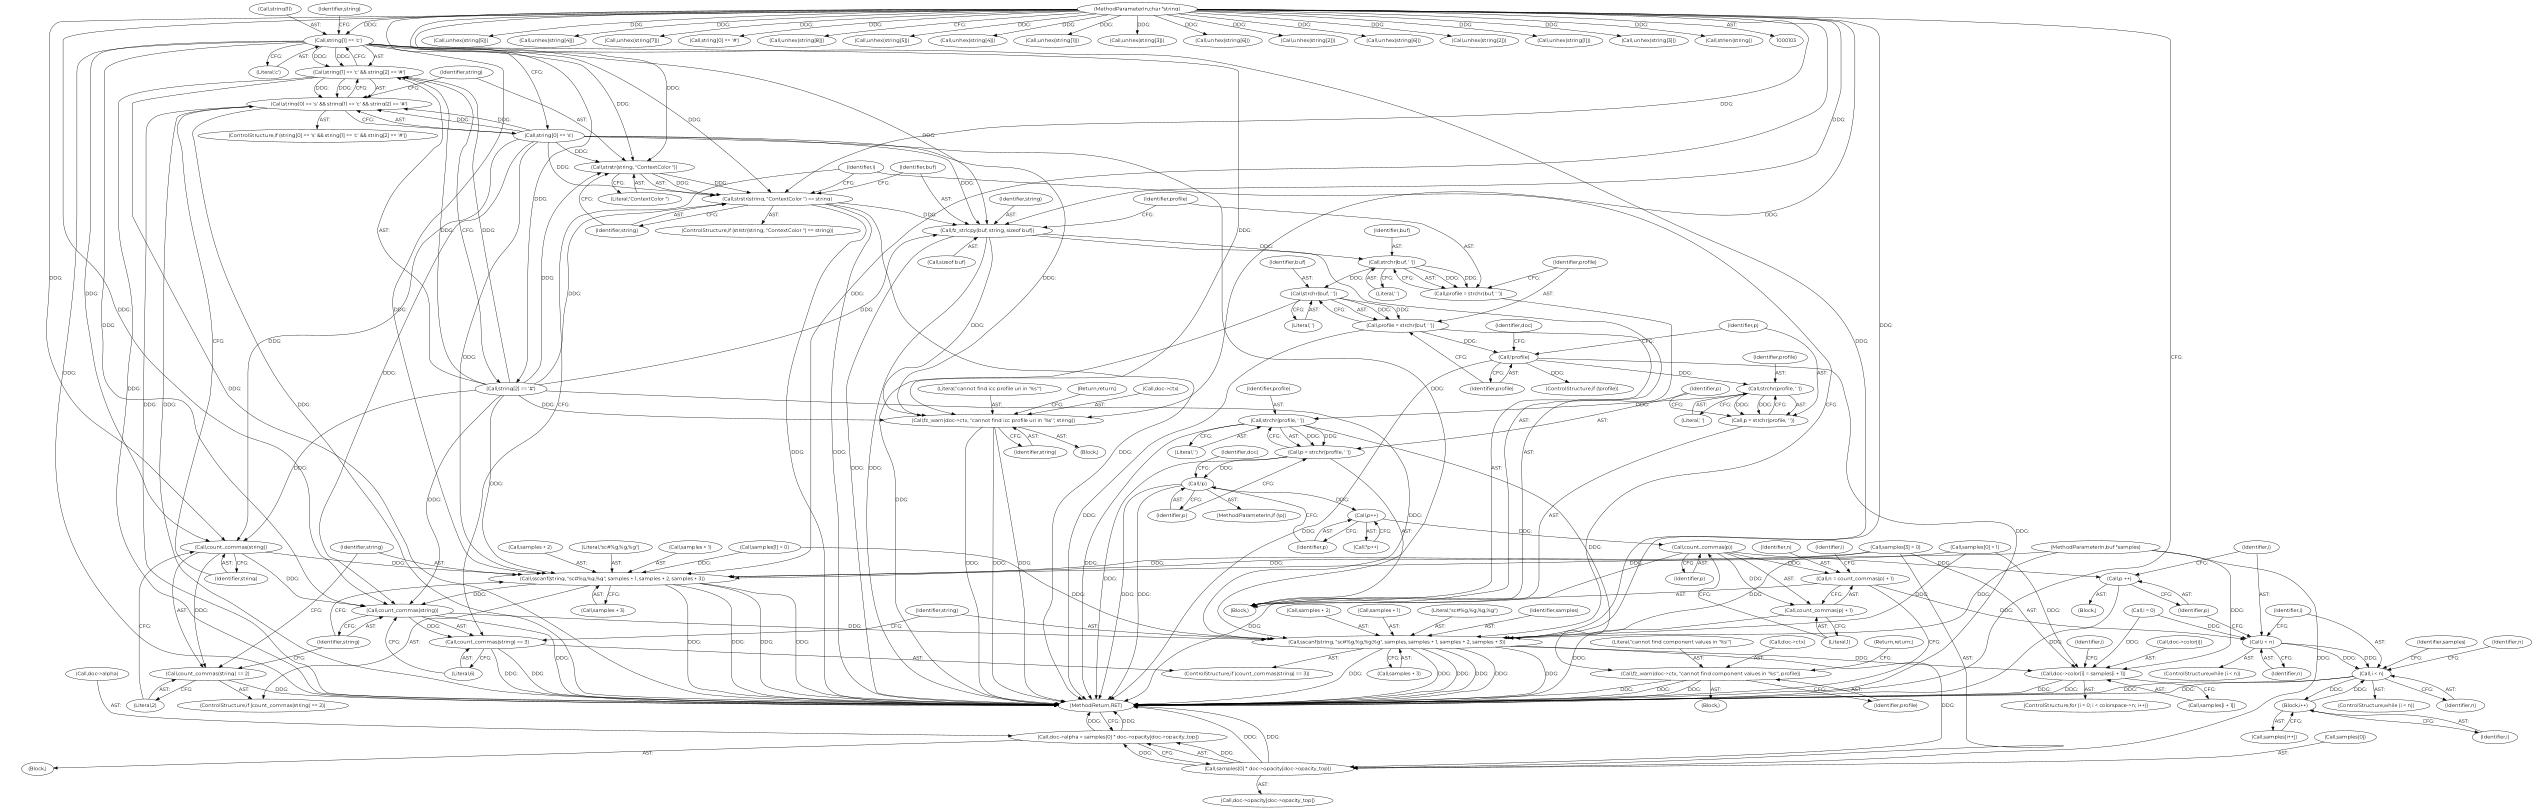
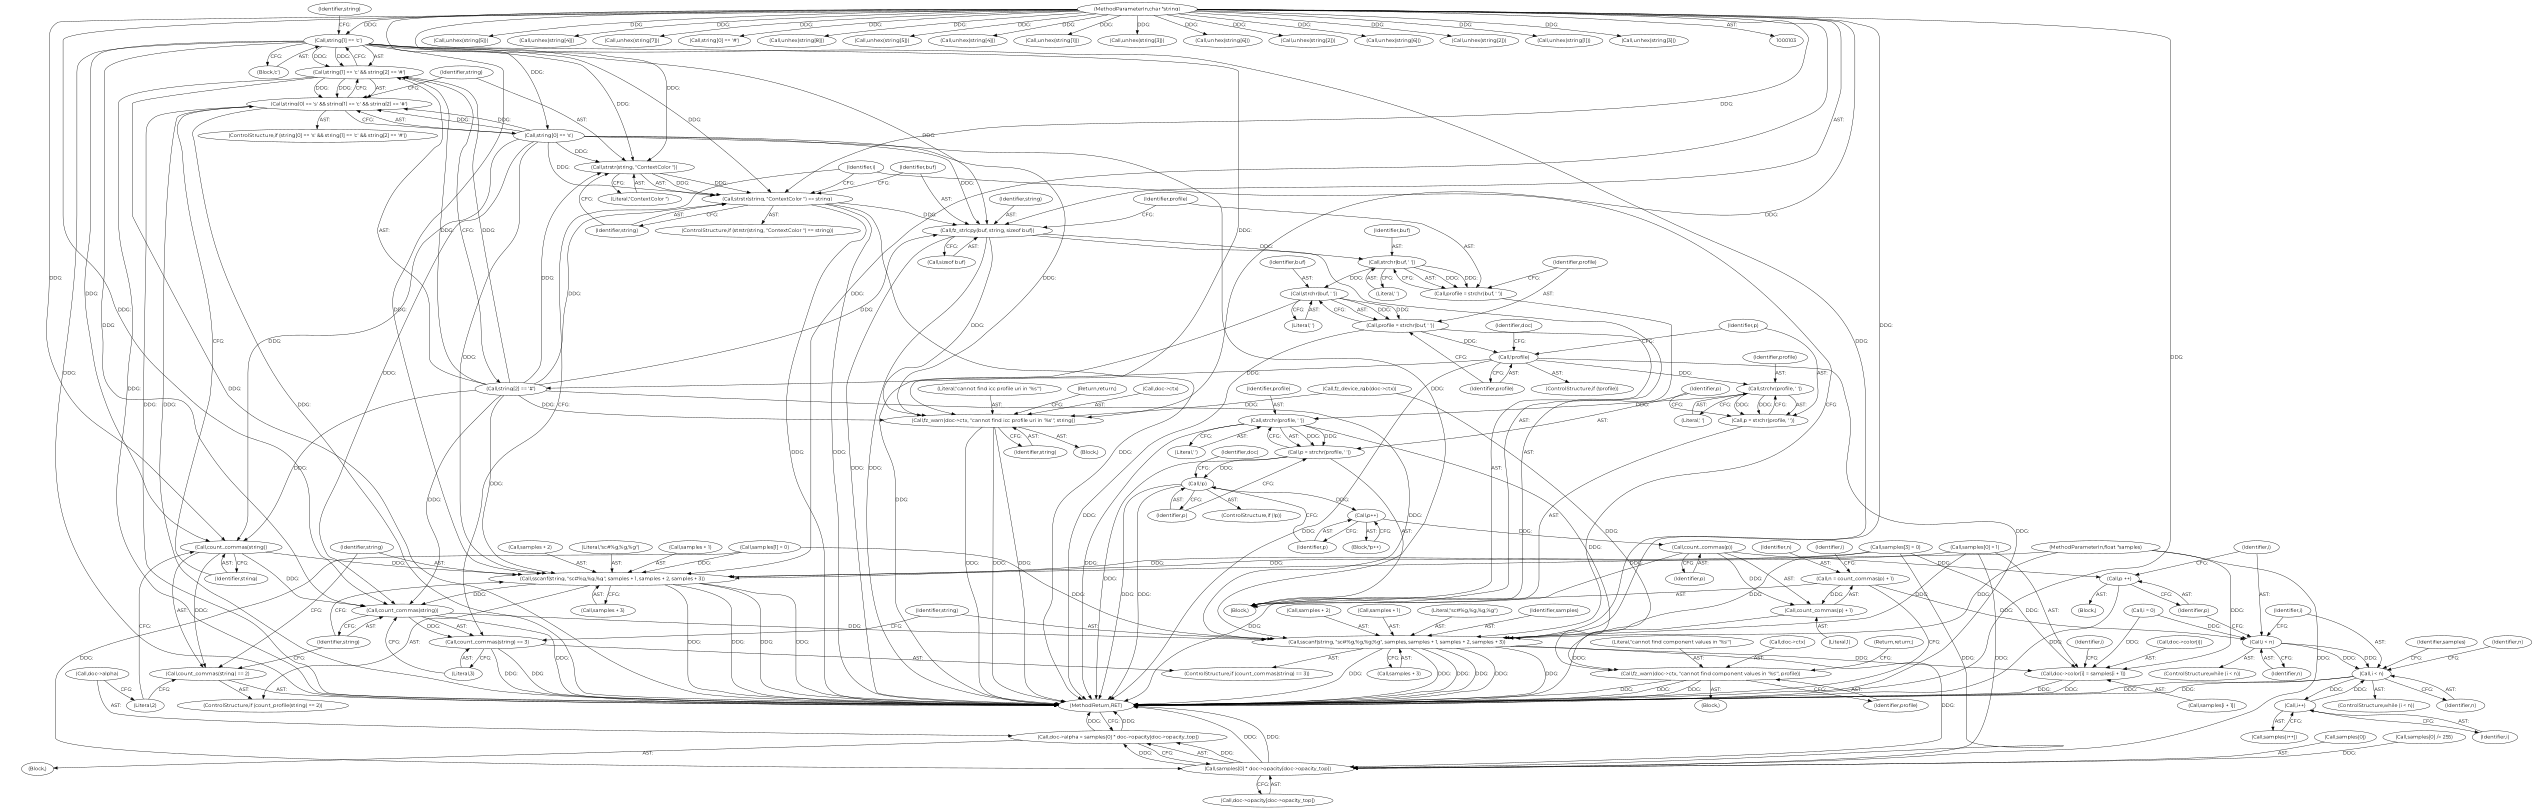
(275, 9) -> none
(485, 19) -> (1162, 374)
(961, 25) -> (961, 25)
(1729, 41) -> none
(269, 72) -> (269, 72)
(538, 72) -> (538, 72)
(1840, 120) -> (1840, 120)
none -> (947, 243)
(2178, 357) -> (2178, 357)
(1558, 373) -> (1558, 373)
none -> (1360, 389)
(1252, 516) -> (1252, 516)
(1366, 547) -> (1366, 547)
(2096, 547) -> (2096, 547)
(1776, 563) -> none
(1838, 595) -> (1838, 595)
(1735, 610) -> none
(2033, 611) -> (2033, 611)
(2054, 611) -> (2054, 611)
(1832, 624) -> none
(1969, 658) -> (1969, 658)
(463, 674) -> (463, 674)
(2180, 685) -> none
(177, 689) -> (117, 690)
(165, 690) -> (165, 690)
(282, 690) -> (282, 690)
(263, 706) -> (263, 706)
(2086, 706) -> none
(2295, 706) -> (2295, 706)
none -> (2424, 737)
none -> (1906, 754)
none -> (229, 756)
(1264, 785) -> (1264, 785)
none -> (1271, 787)
